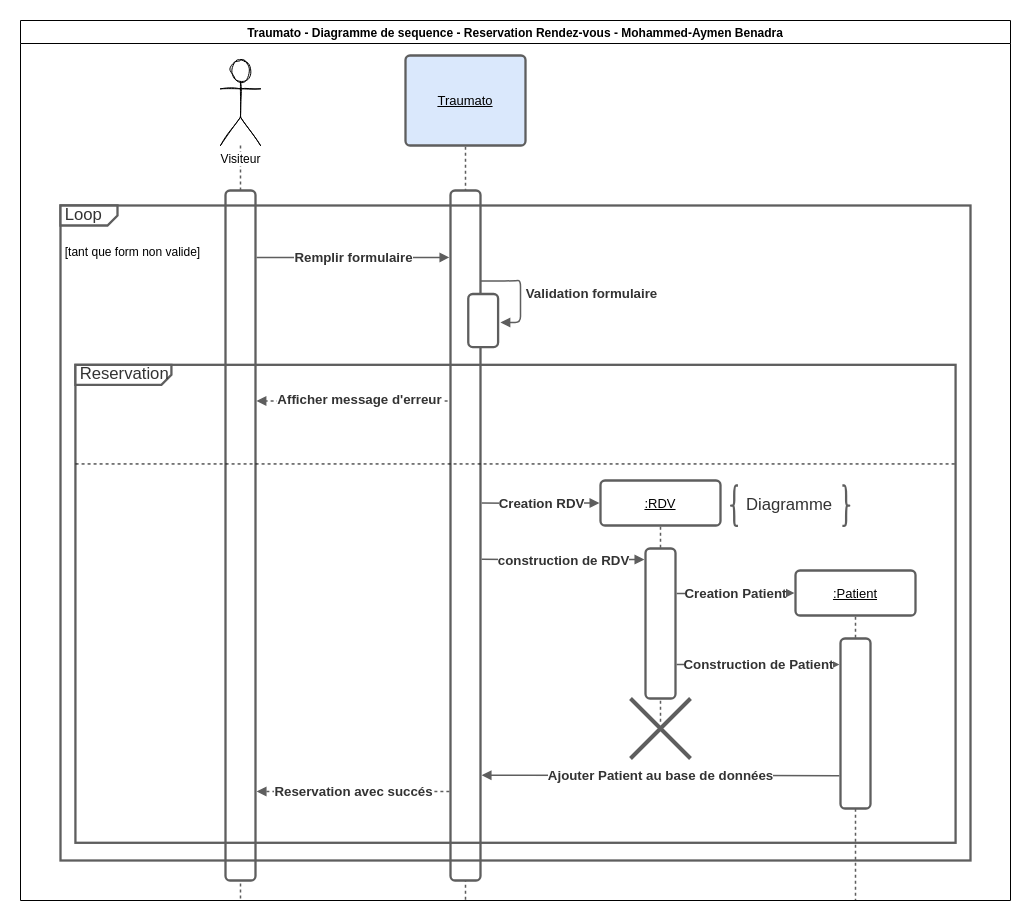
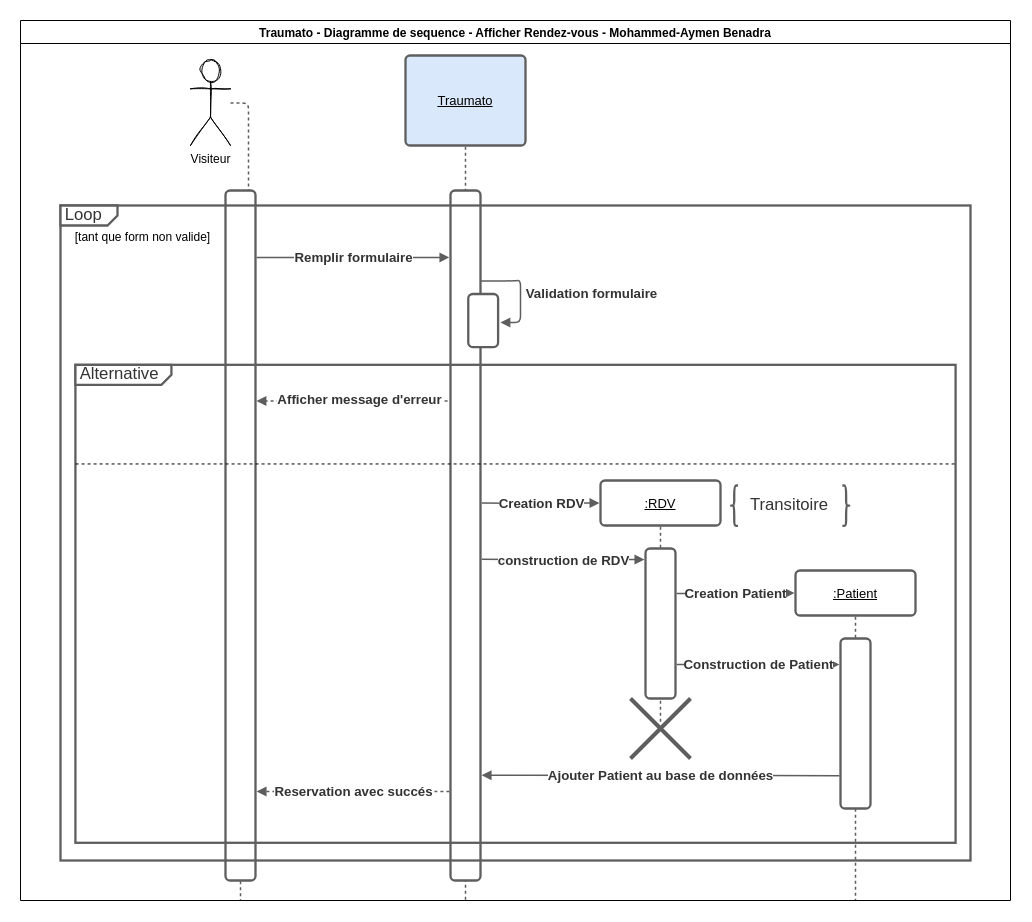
(515, 33) -> (515, 33)
(241, 103) -> (211, 103)
(133, 253) -> (143, 238)
(125, 365) -> (123, 365)
(790, 506) -> (790, 506)
